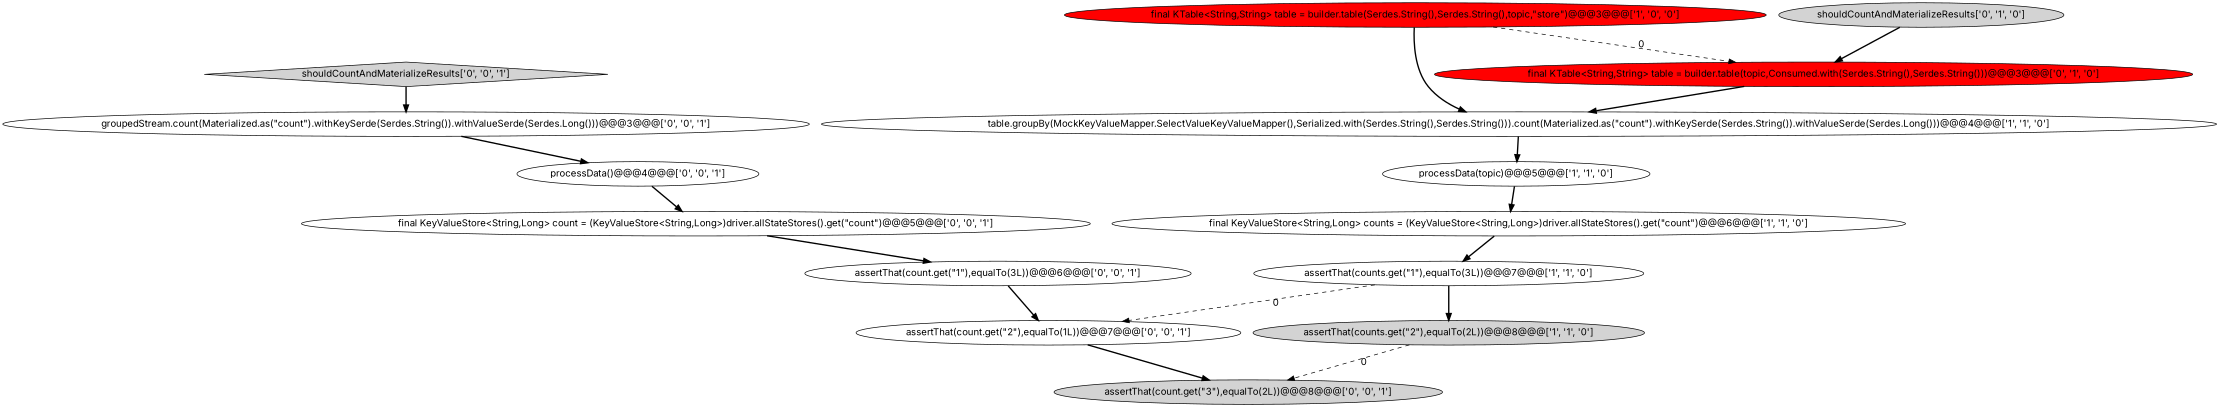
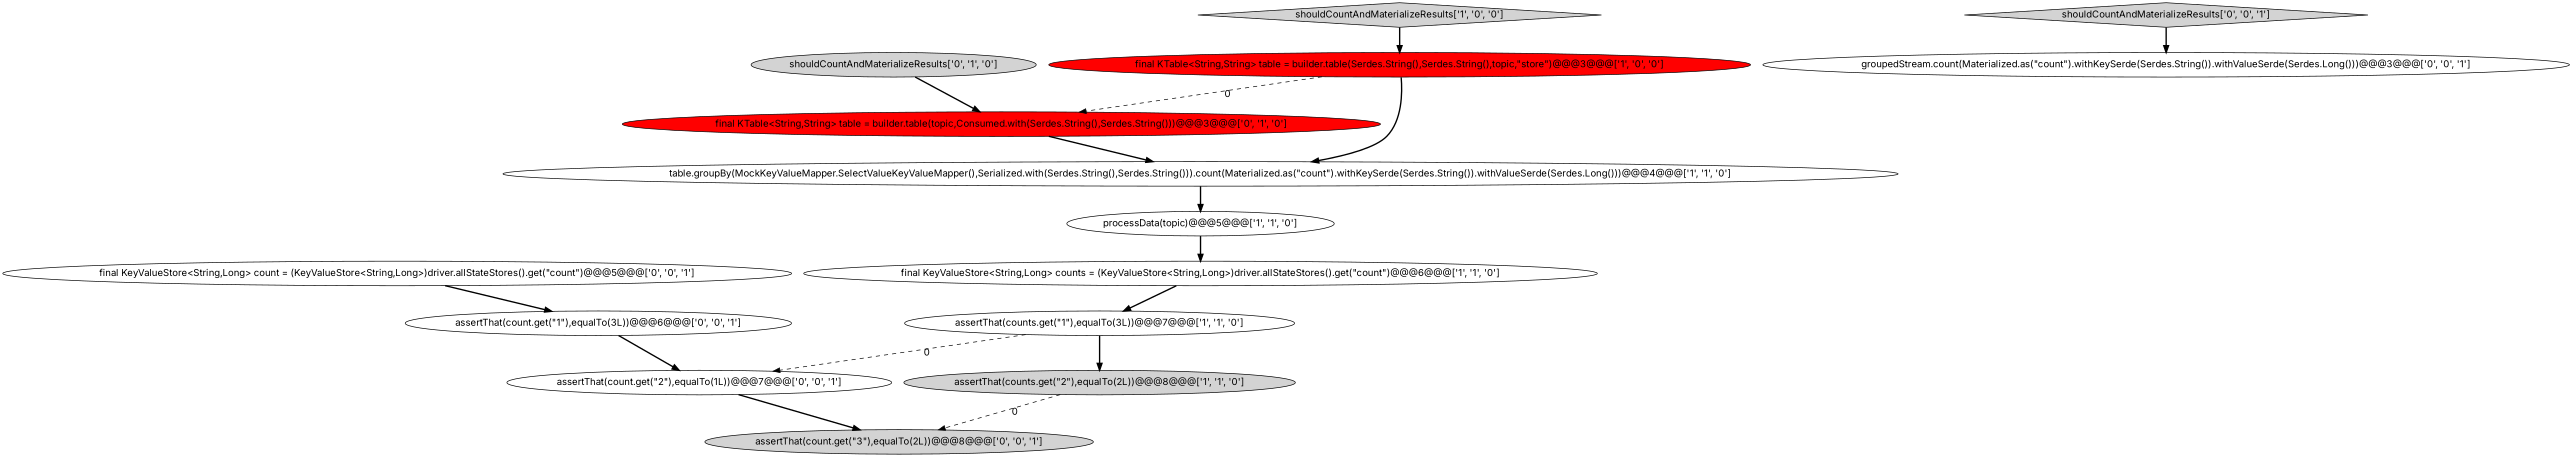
none -> (1400, 15)
(638, 174) -> none
